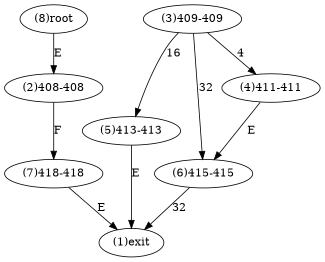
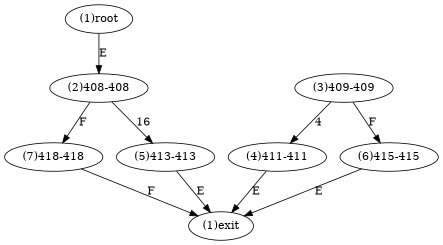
(54, 19) -> (99, 19)
(154, 69) -> (129, 119)
(206, 88) -> (373, 123)
(240, 128) -> (252, 189)
(102, 208) -> (151, 192)
(179, 208) -> (319, 192)
